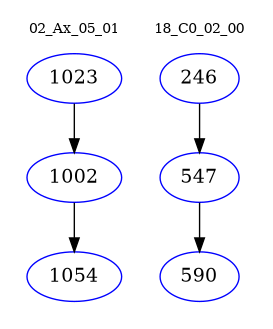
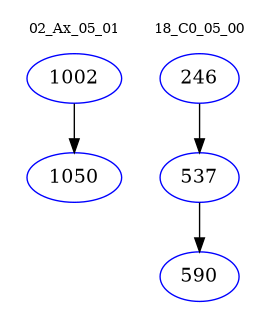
(200, 30) -> (200, 30)
(74, 78) -> none
(200, 178) -> (200, 178)
(74, 277) -> (74, 178)
